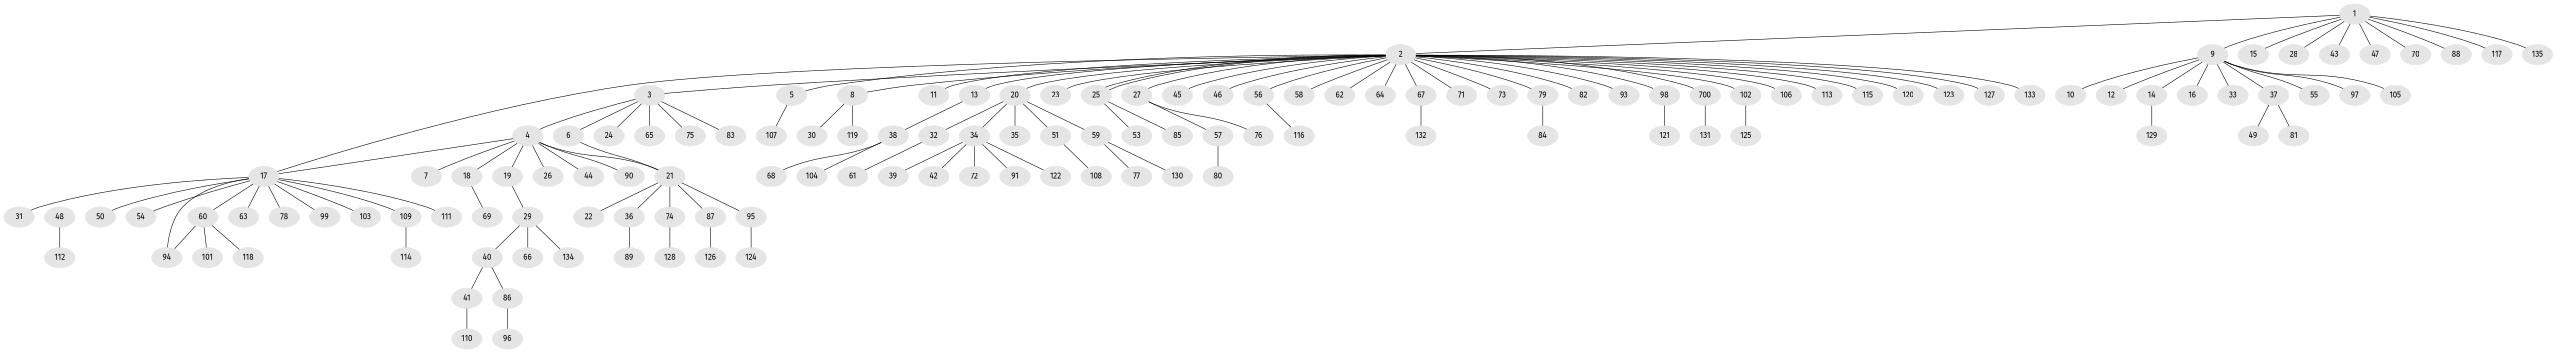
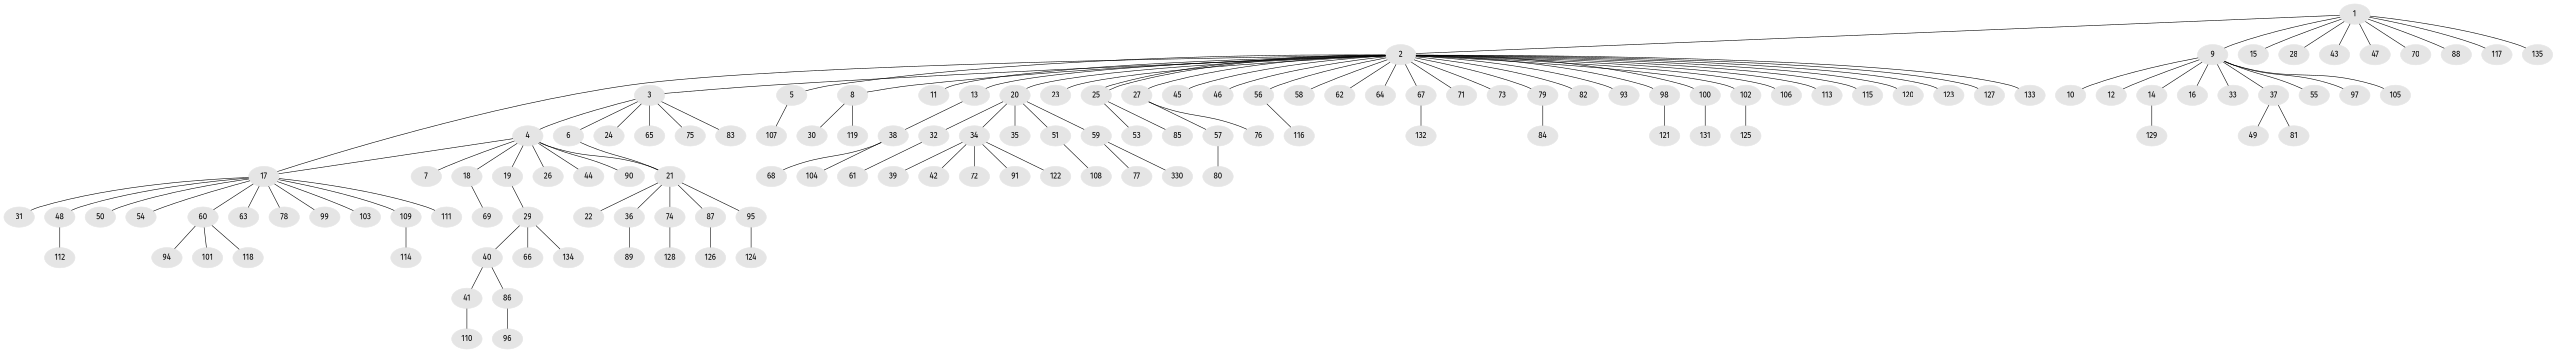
(1705, 95) -> (1705, 95)
(1177, 176) -> (1177, 176)
(187, 203) -> (159, 189)
